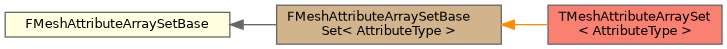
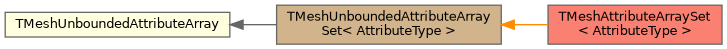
(118, 25) -> (118, 25)
(389, 25) -> (389, 25)
